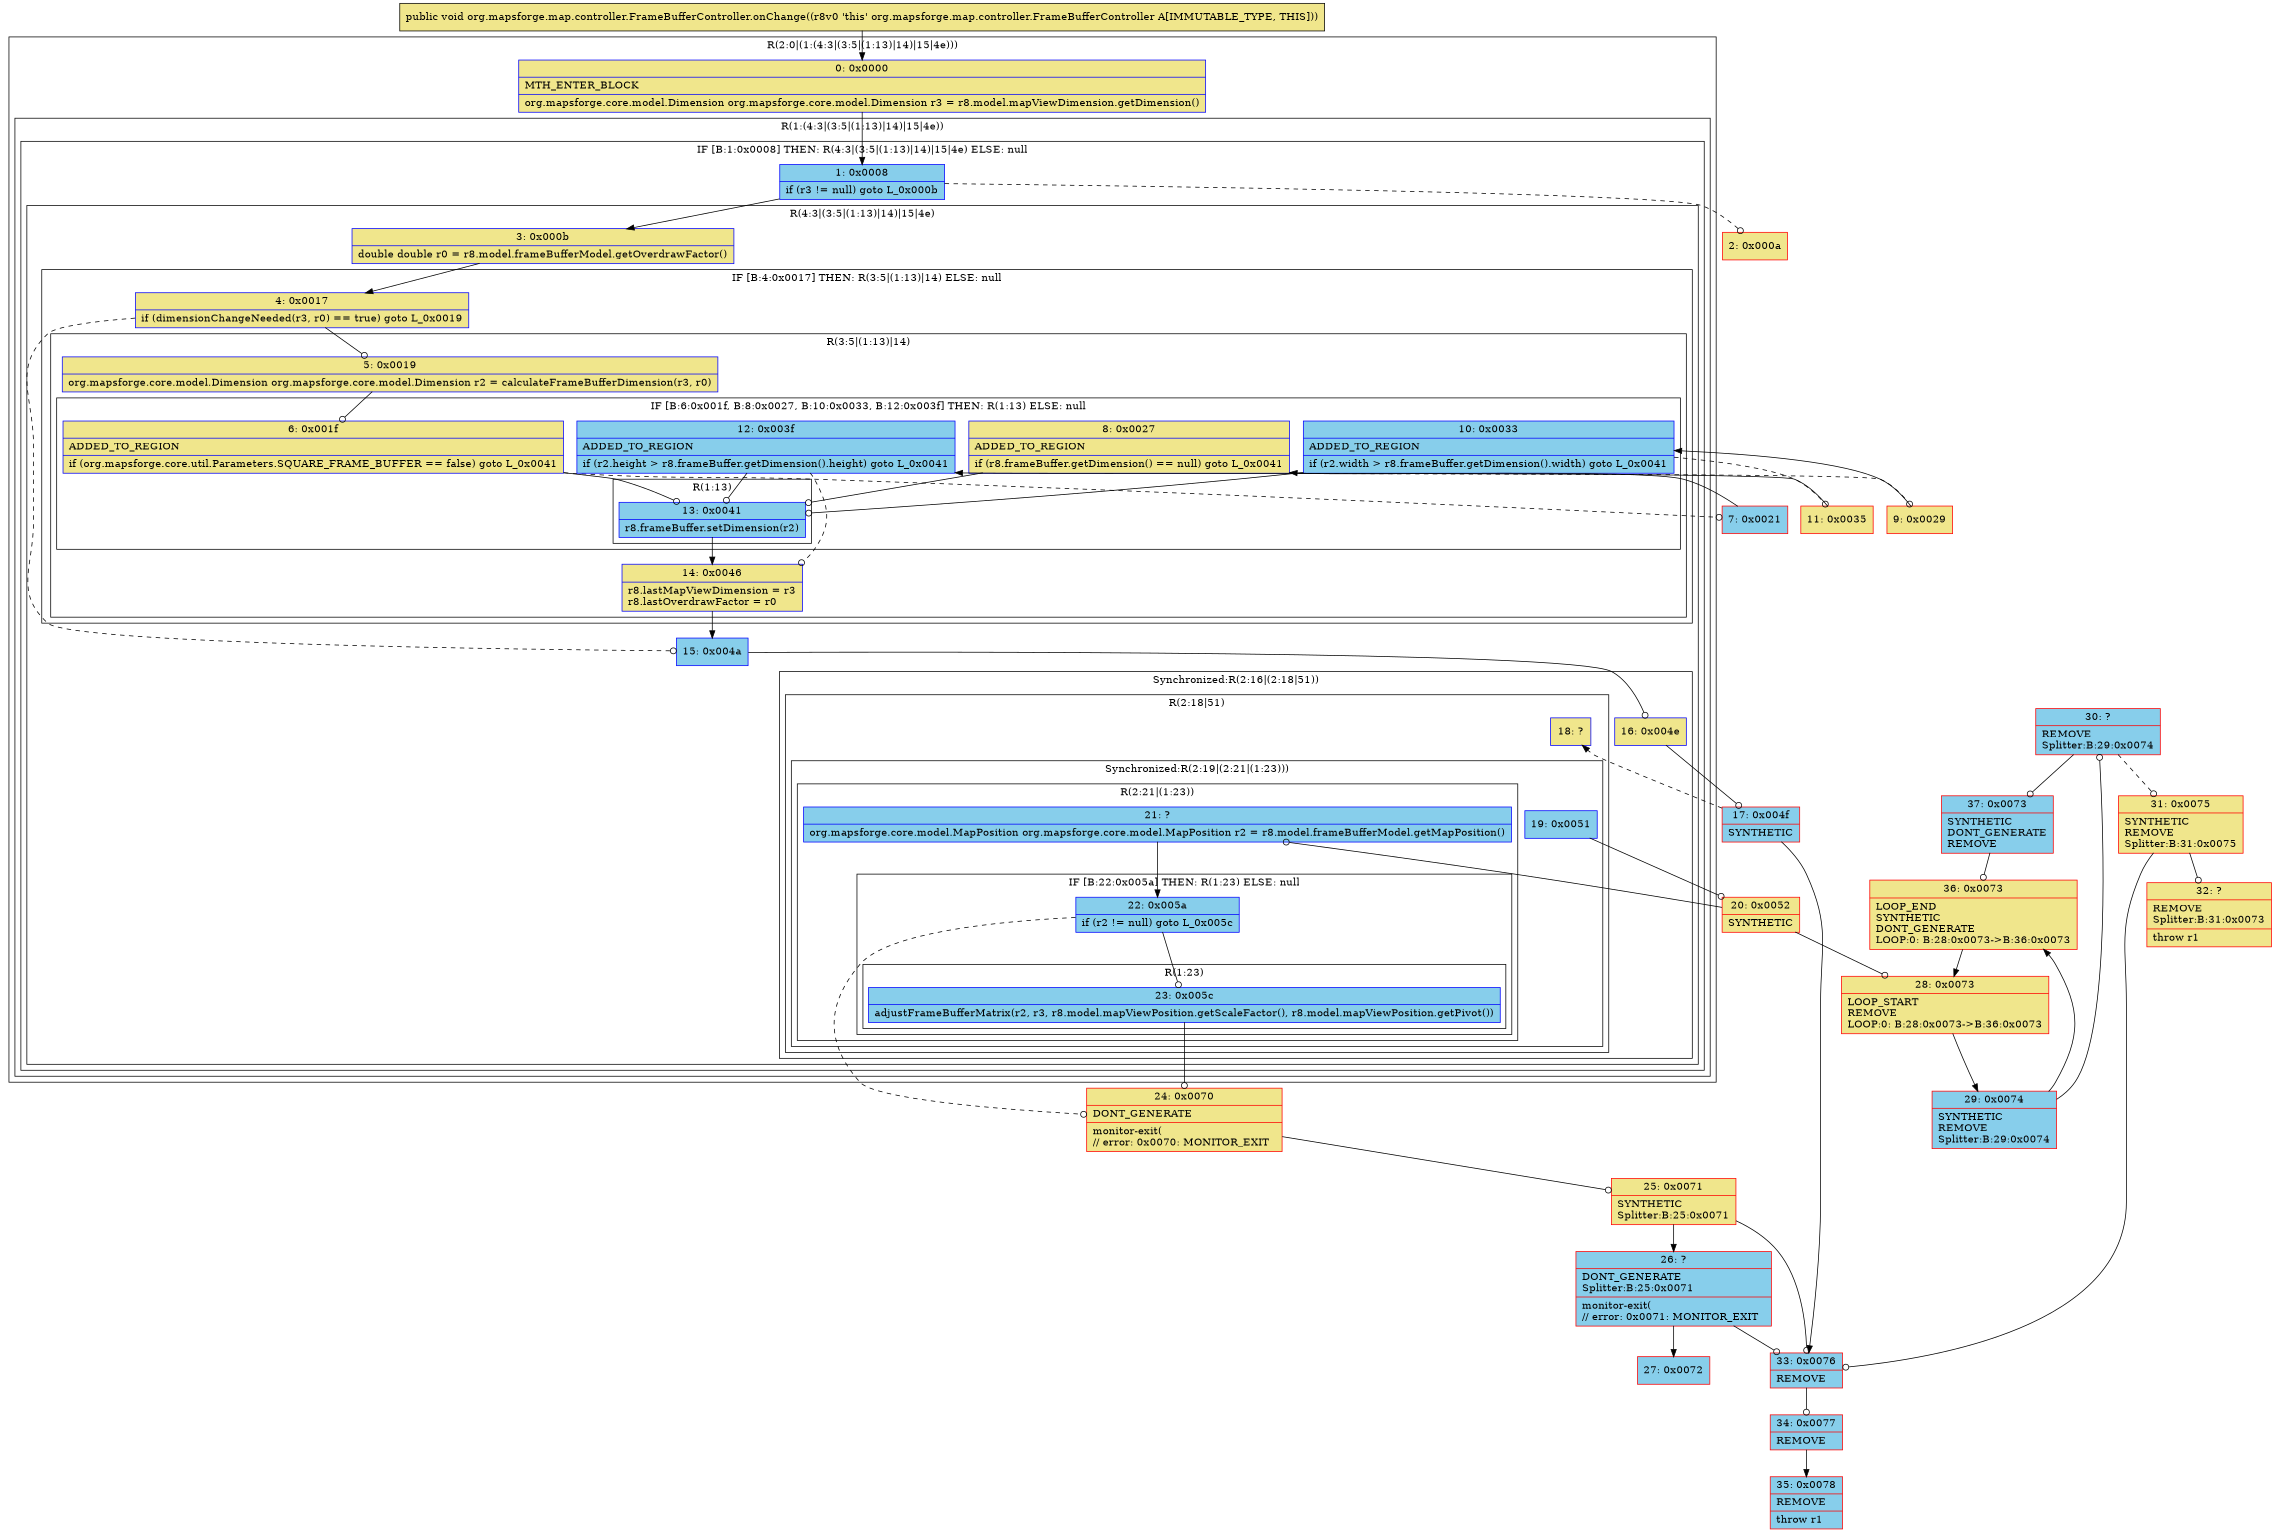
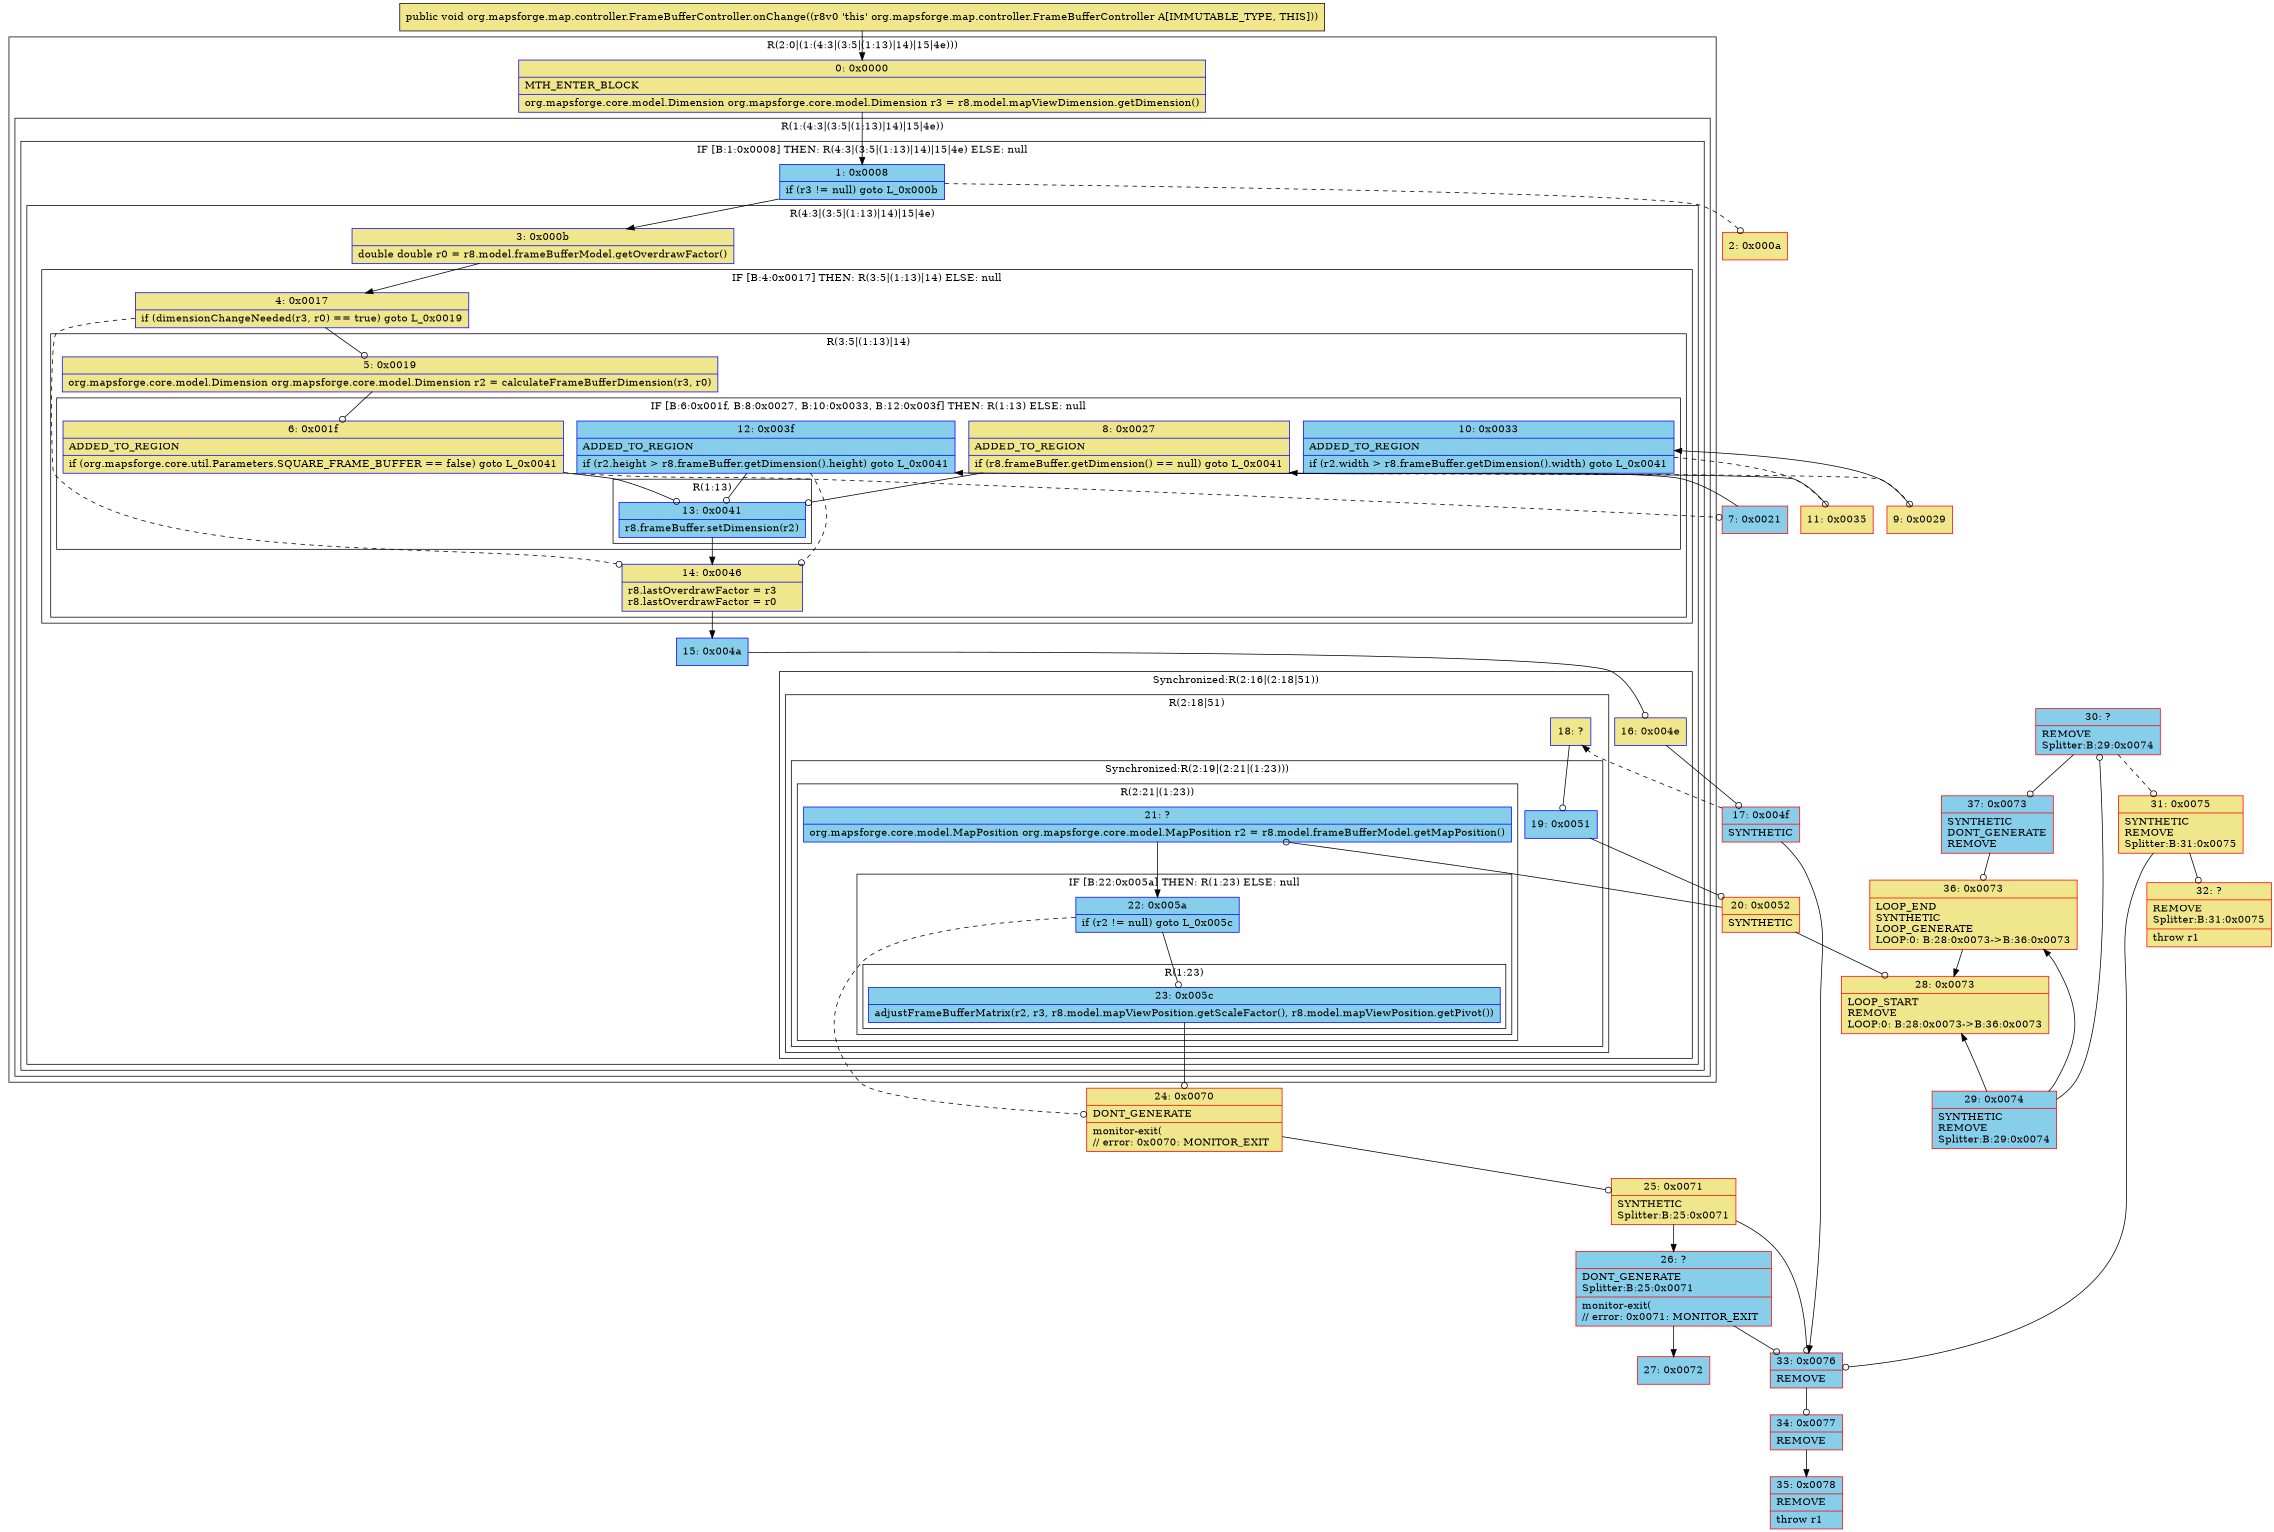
(1058, 495) -> none
(712, 591) -> (703, 591)
(163, 638) -> (218, 535)
none -> (1566, 775)
(2209, 920) -> (2209, 920)
(1926, 929) -> (1925, 929)
(1963, 1059) -> (1976, 1066)
